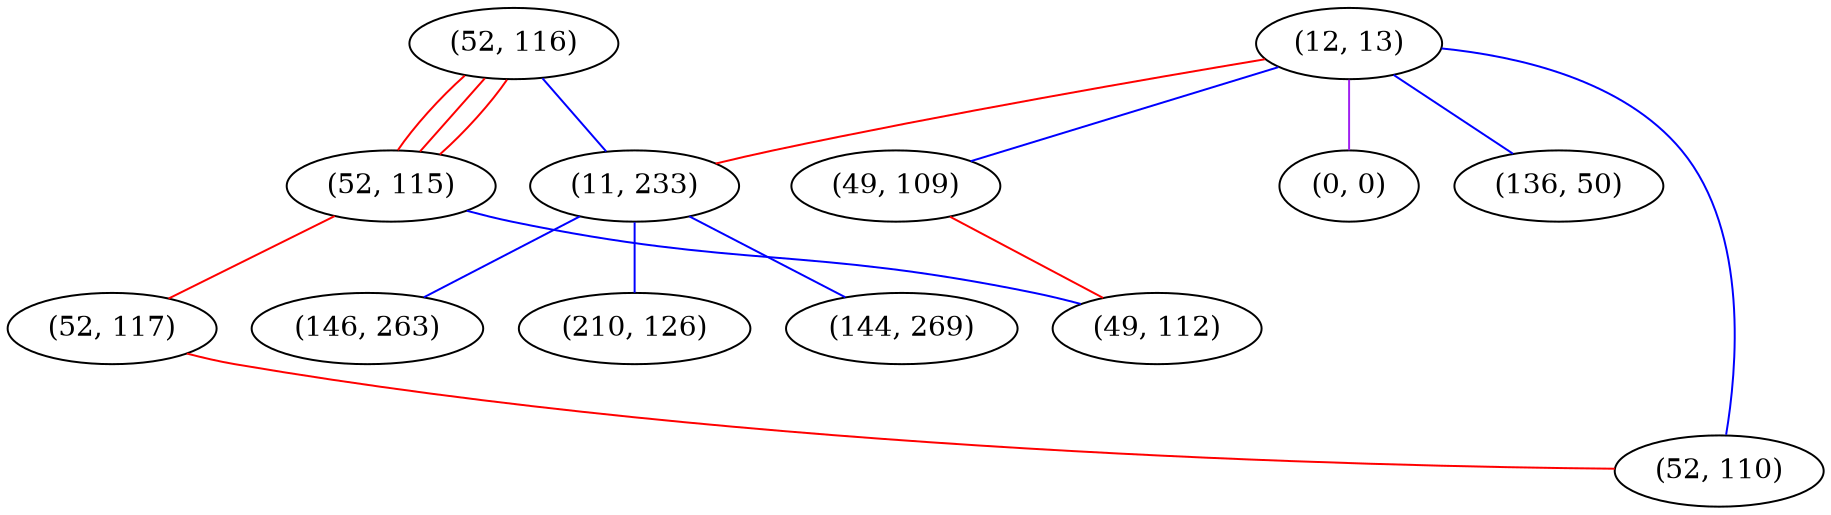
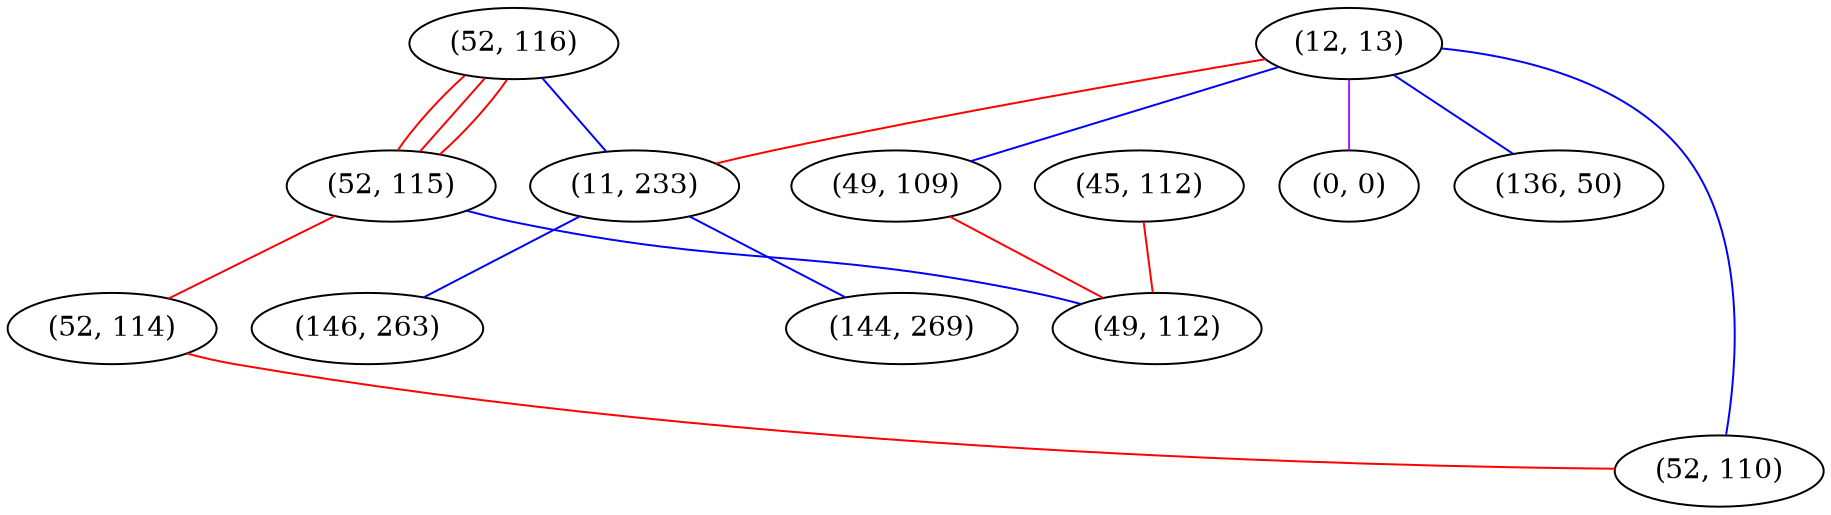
none -> (1139, 186)
(112, 329) -> (112, 329)
(635, 329) -> none
